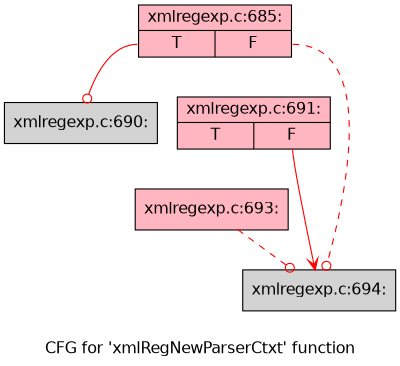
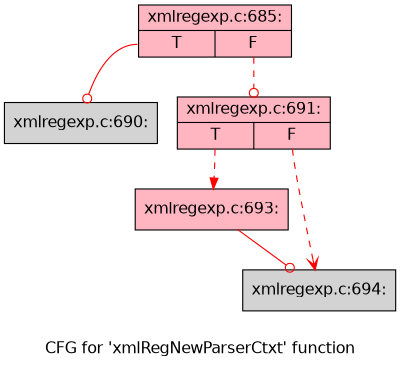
(349, 139) -> (254, 73)
none -> (215, 164)
(302, 204) -> (302, 204)
(262, 247) -> (262, 247)
